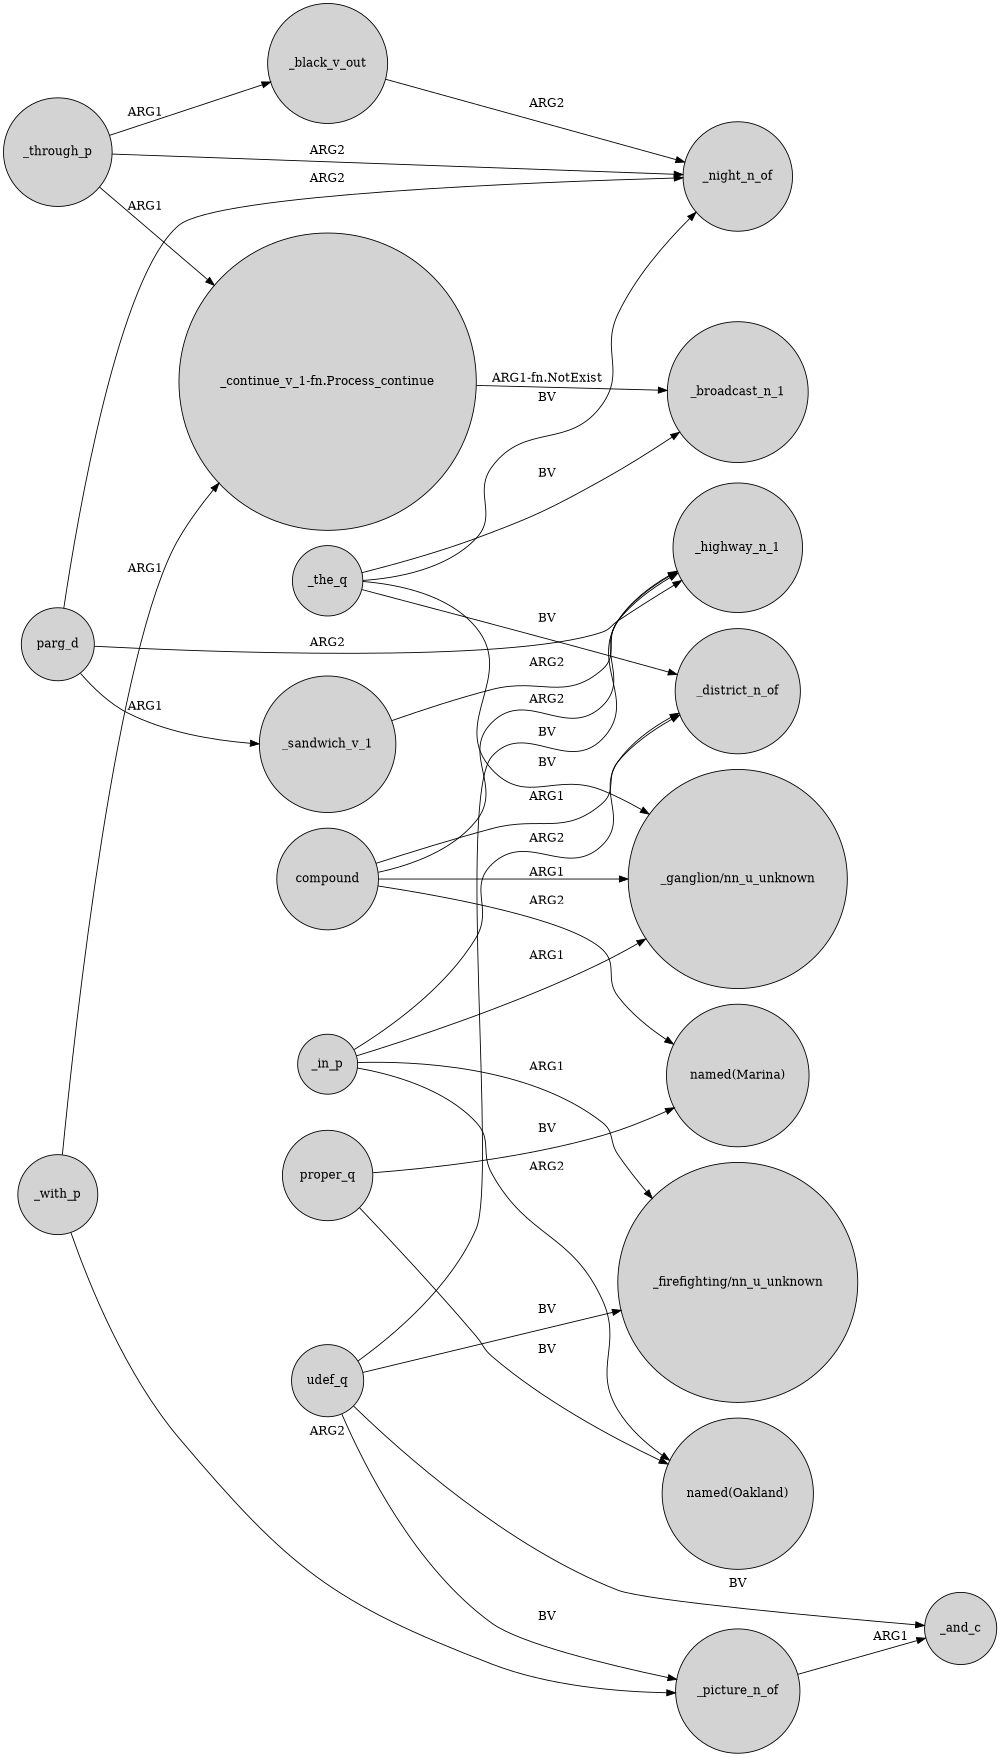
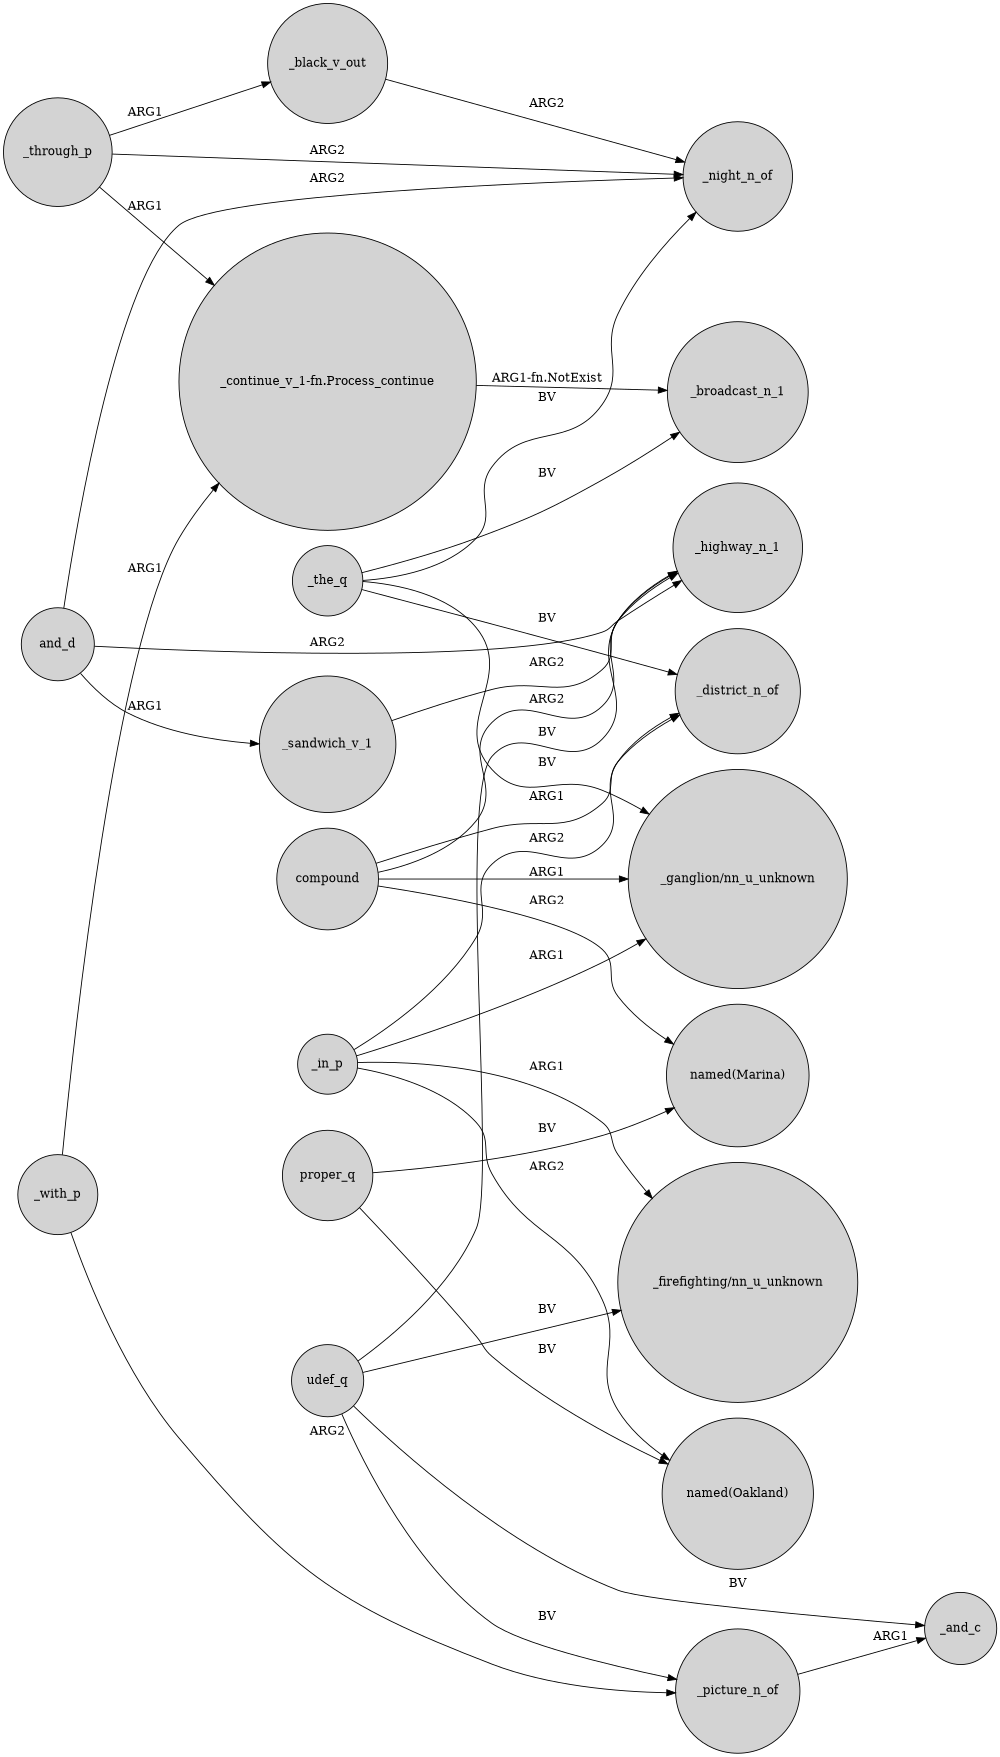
(58, 644) -> (58, 644)
